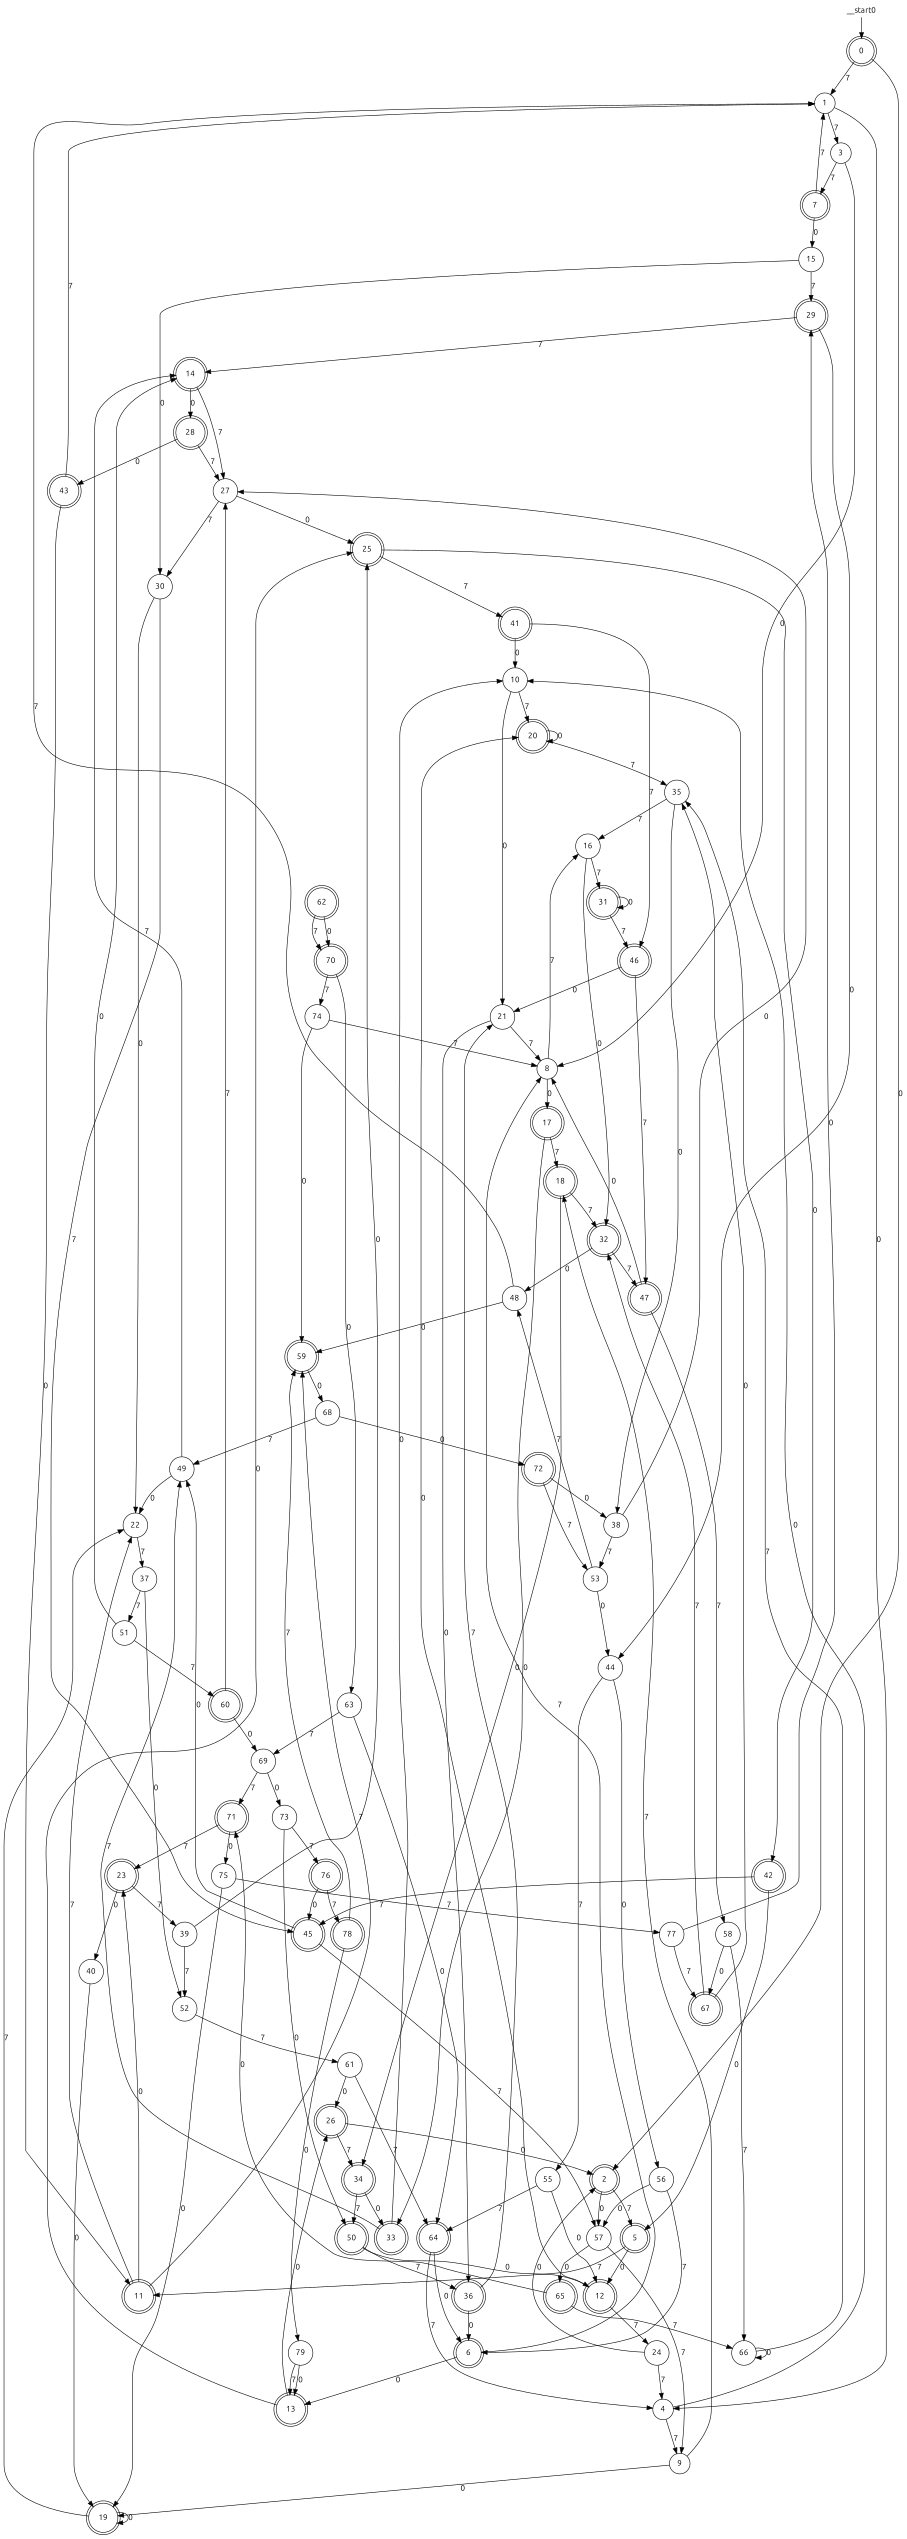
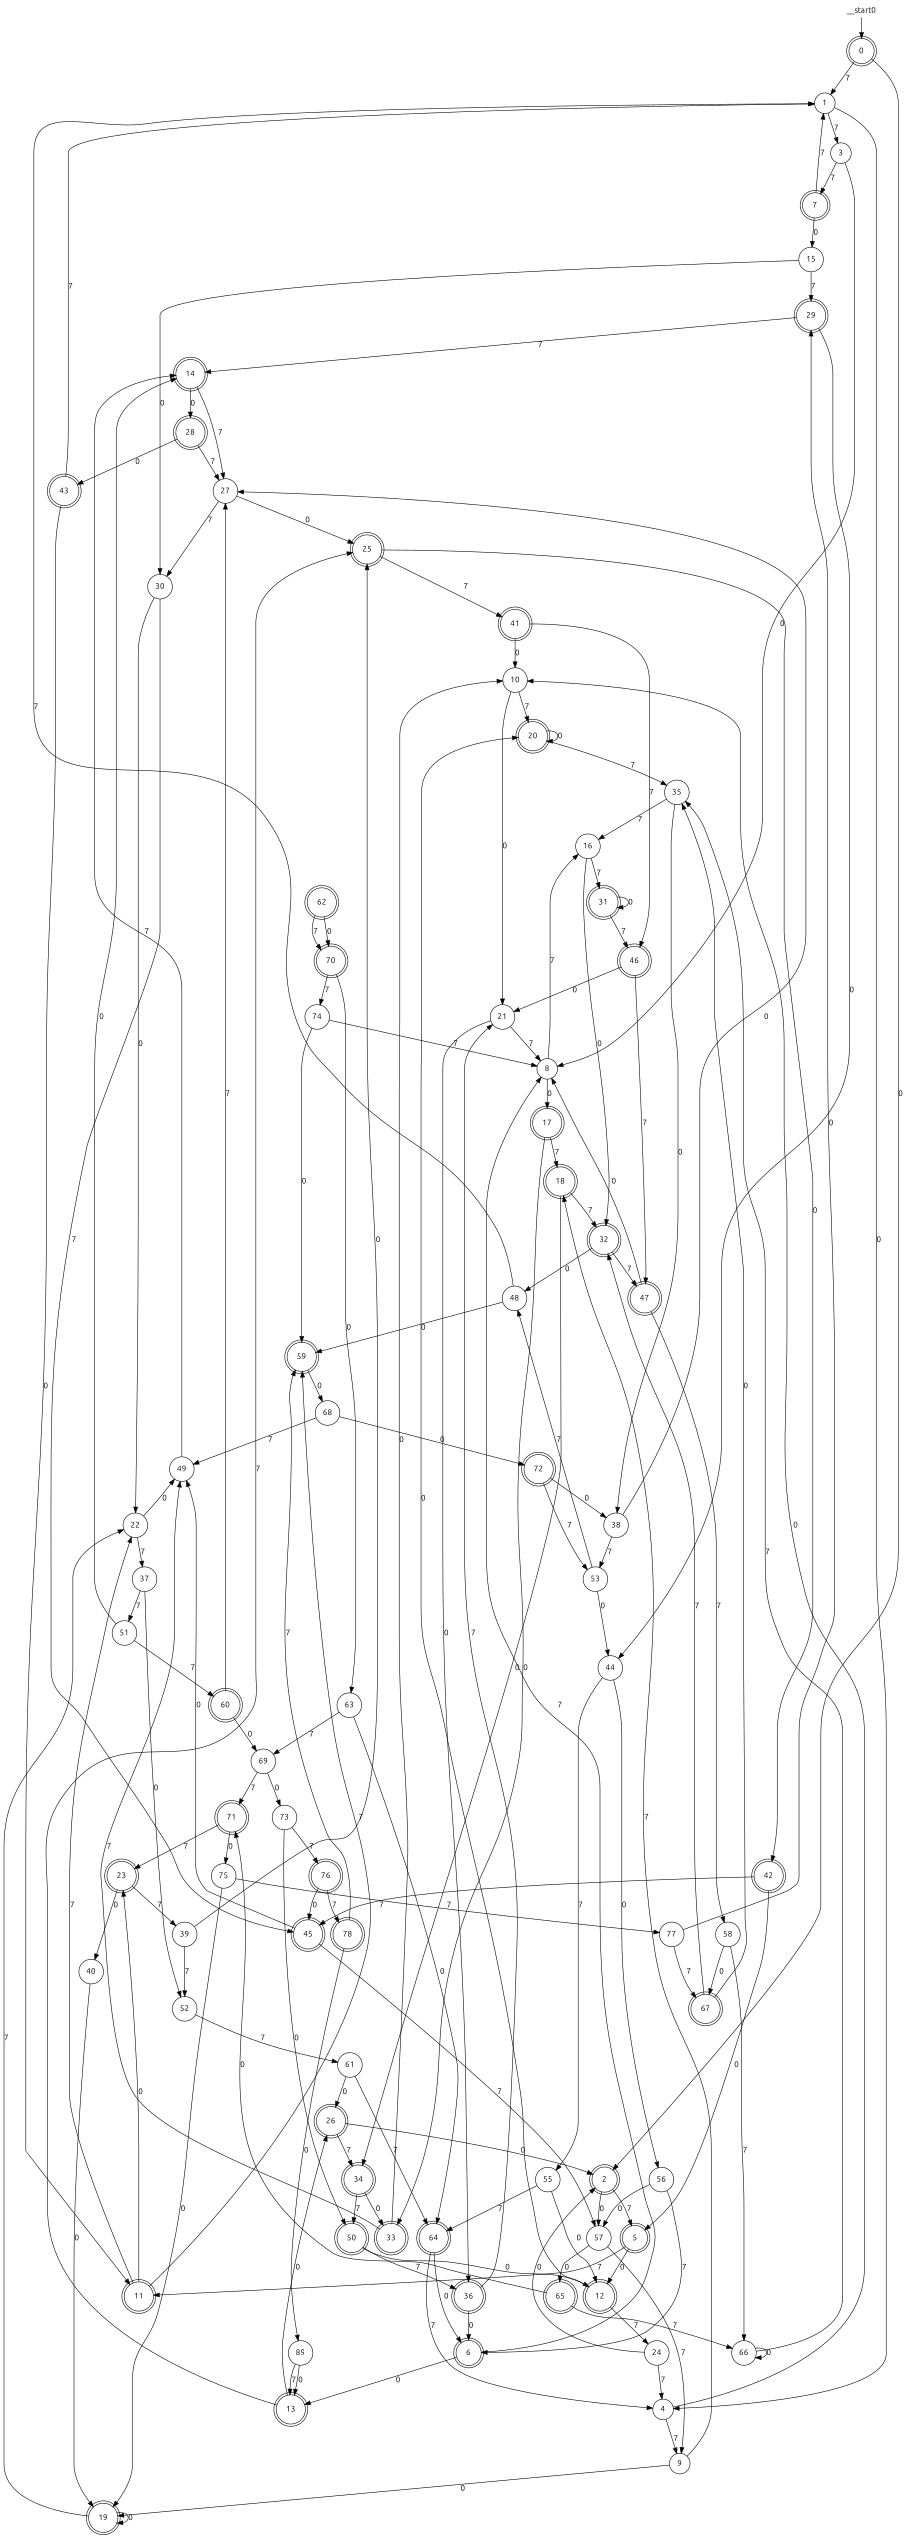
(258, 1469) -> (258, 1469)
(154, 1490) -> (158, 1500)
(301, 2353) -> (301, 2353)
